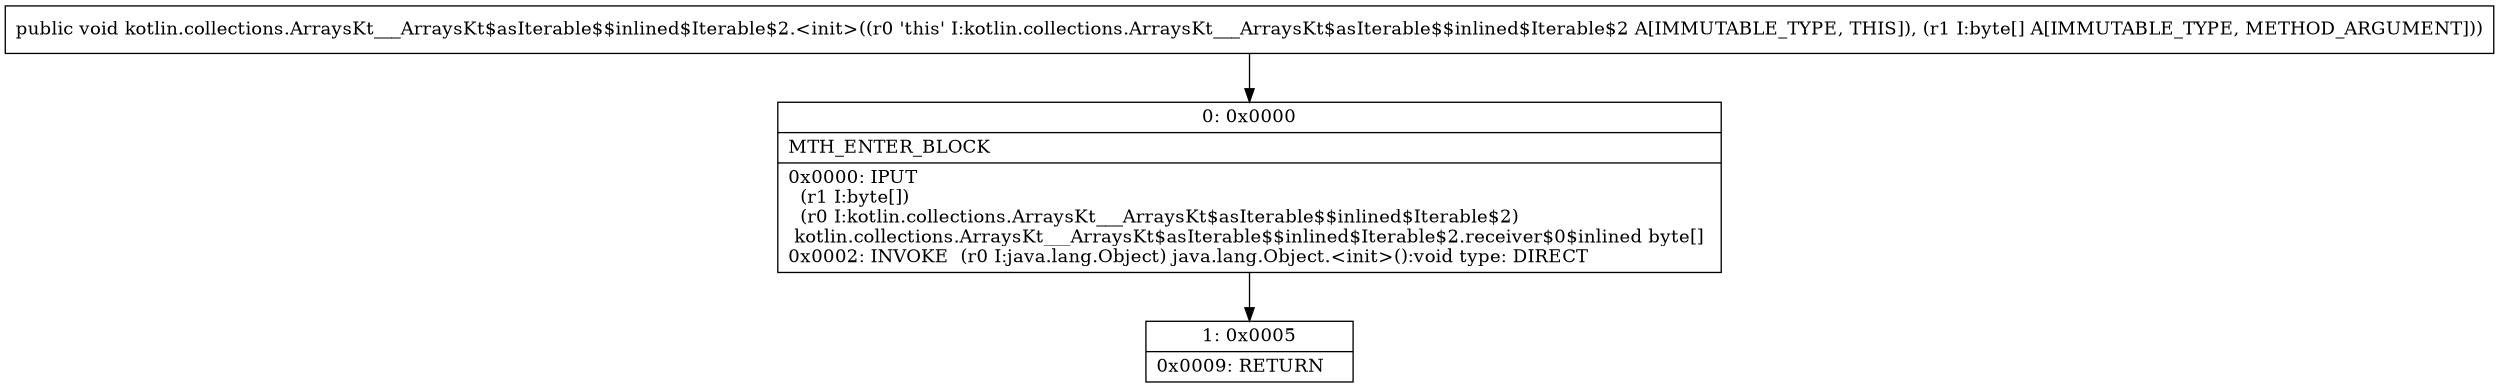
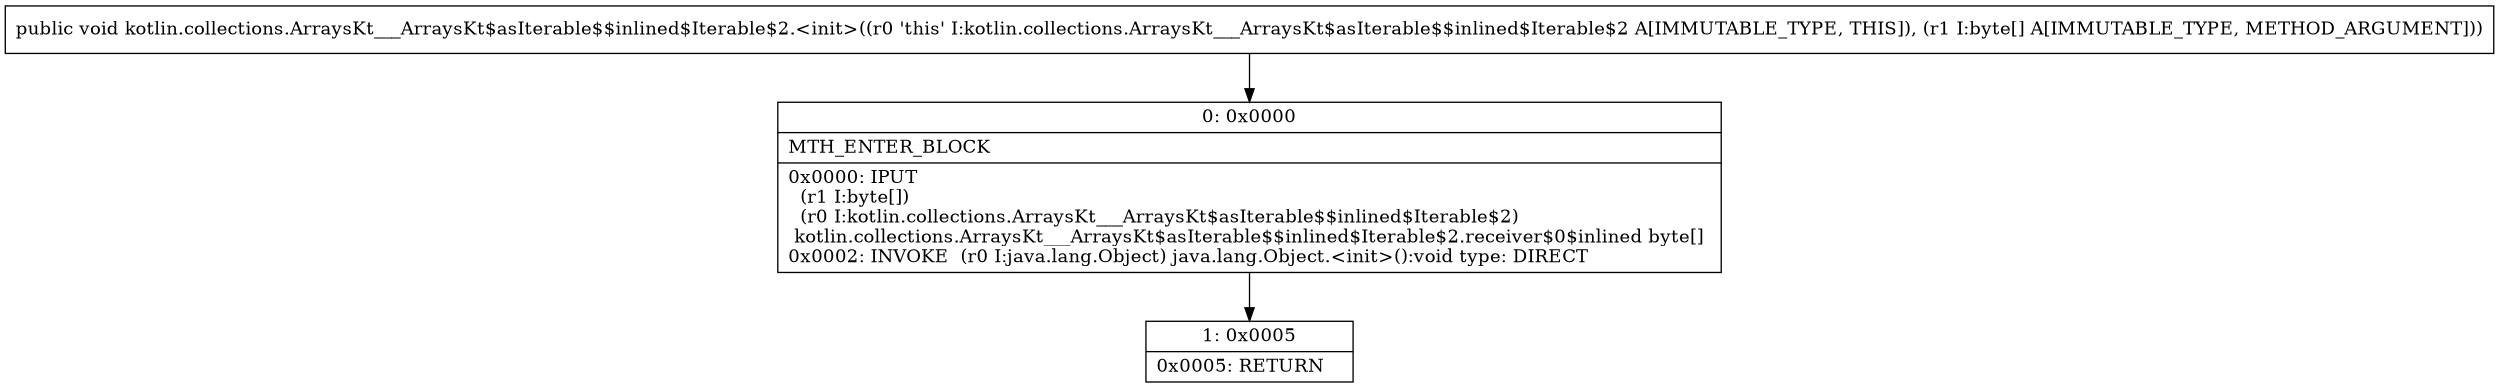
(1250, 366) -> (1250, 366)
